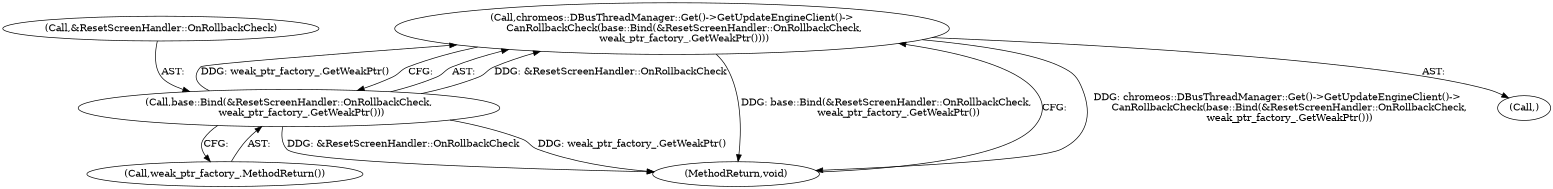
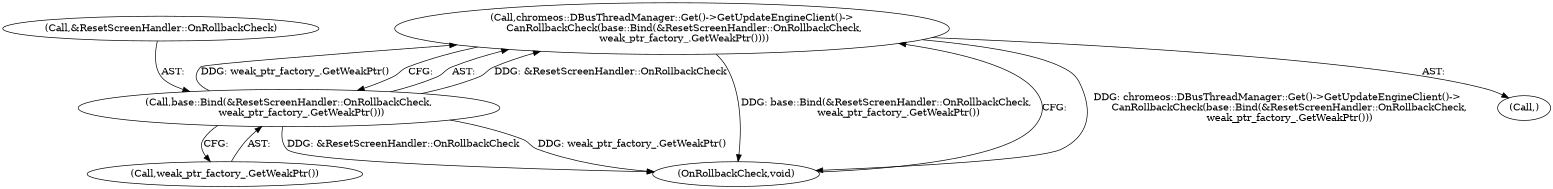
(225, 174) -> (225, 174)
(736, 174) -> (736, 174)
